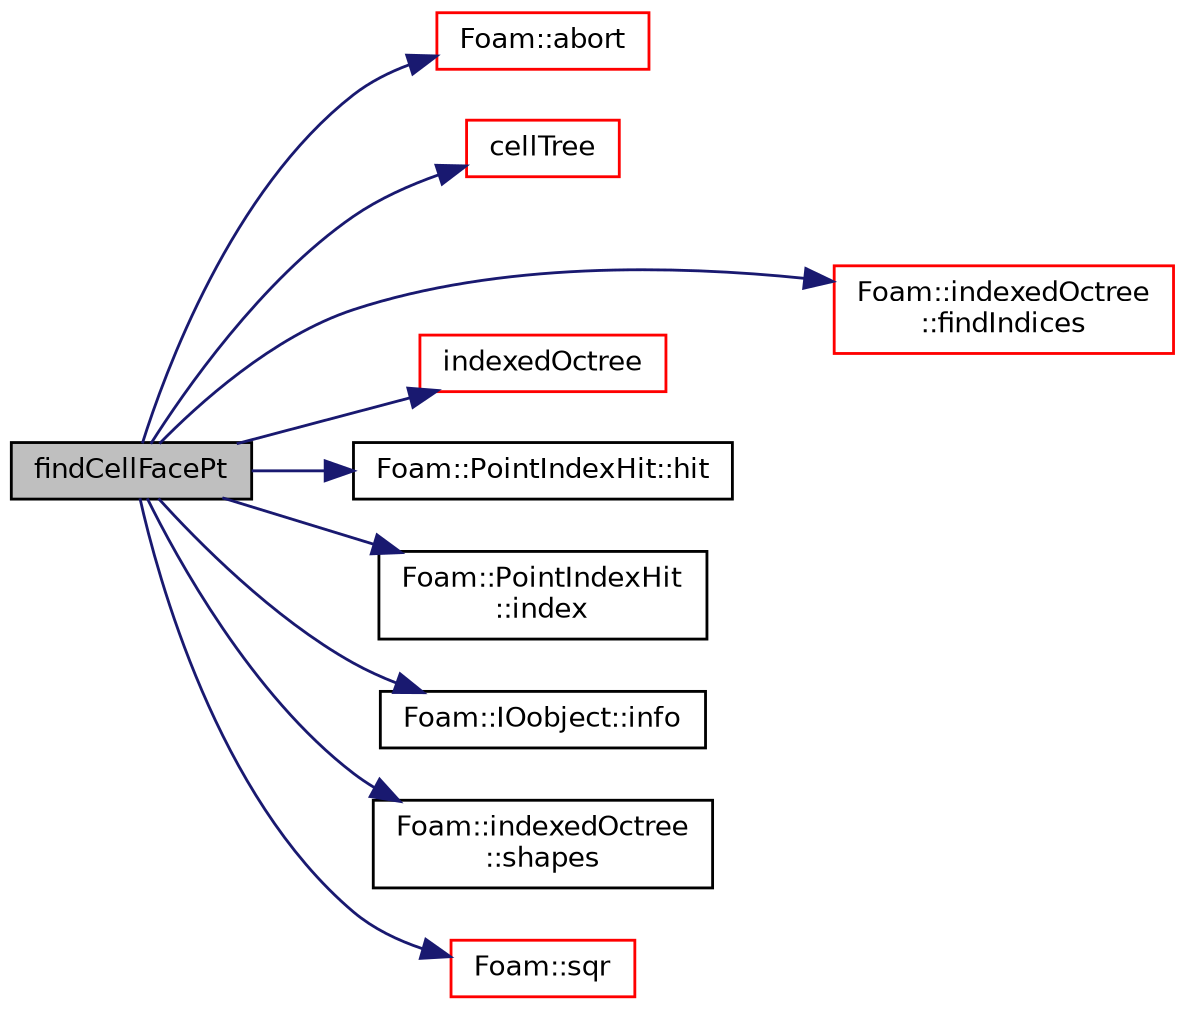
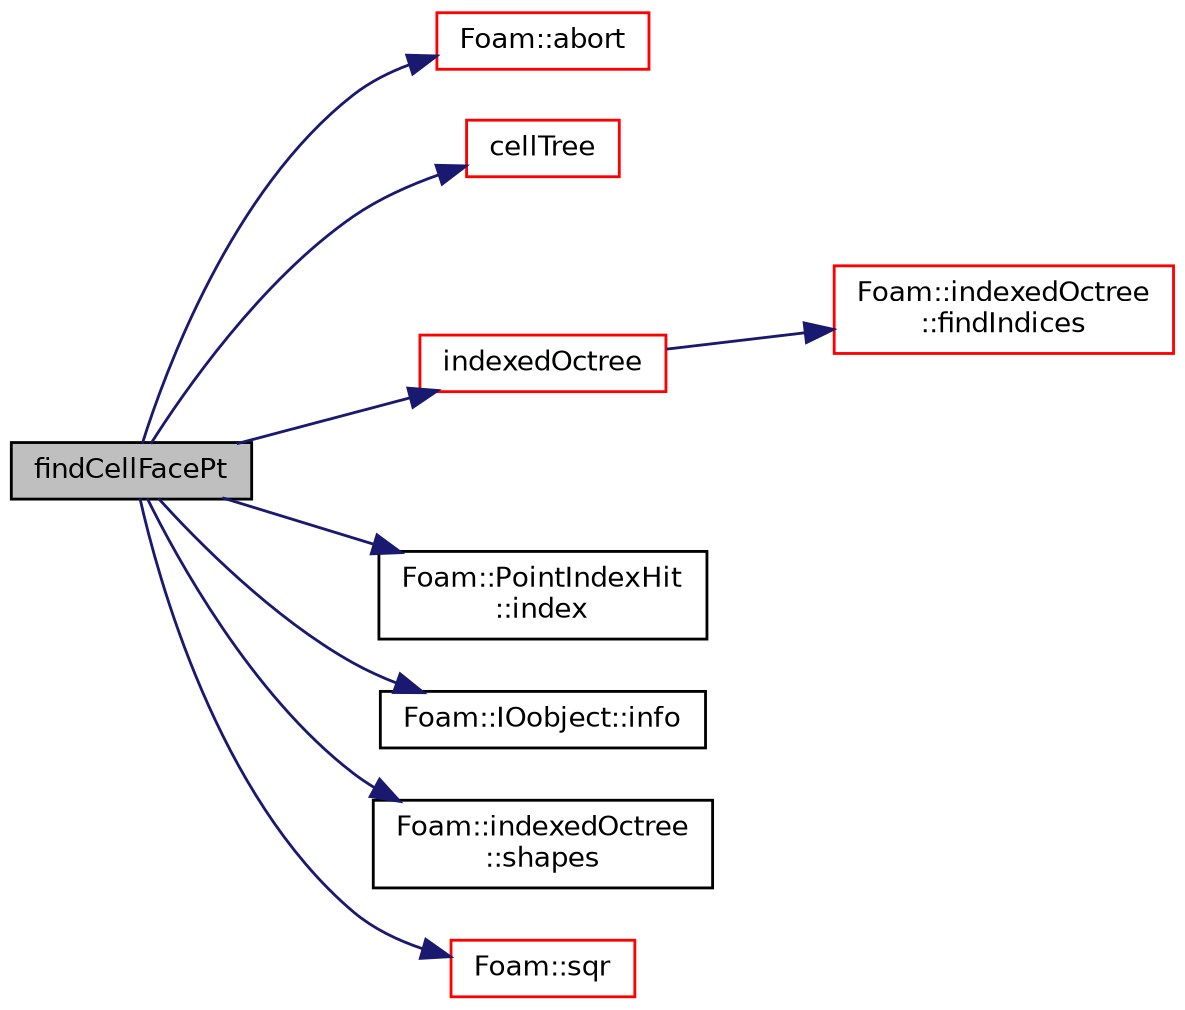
(459, 284) -> (736, 341)
(543, 471) -> none
